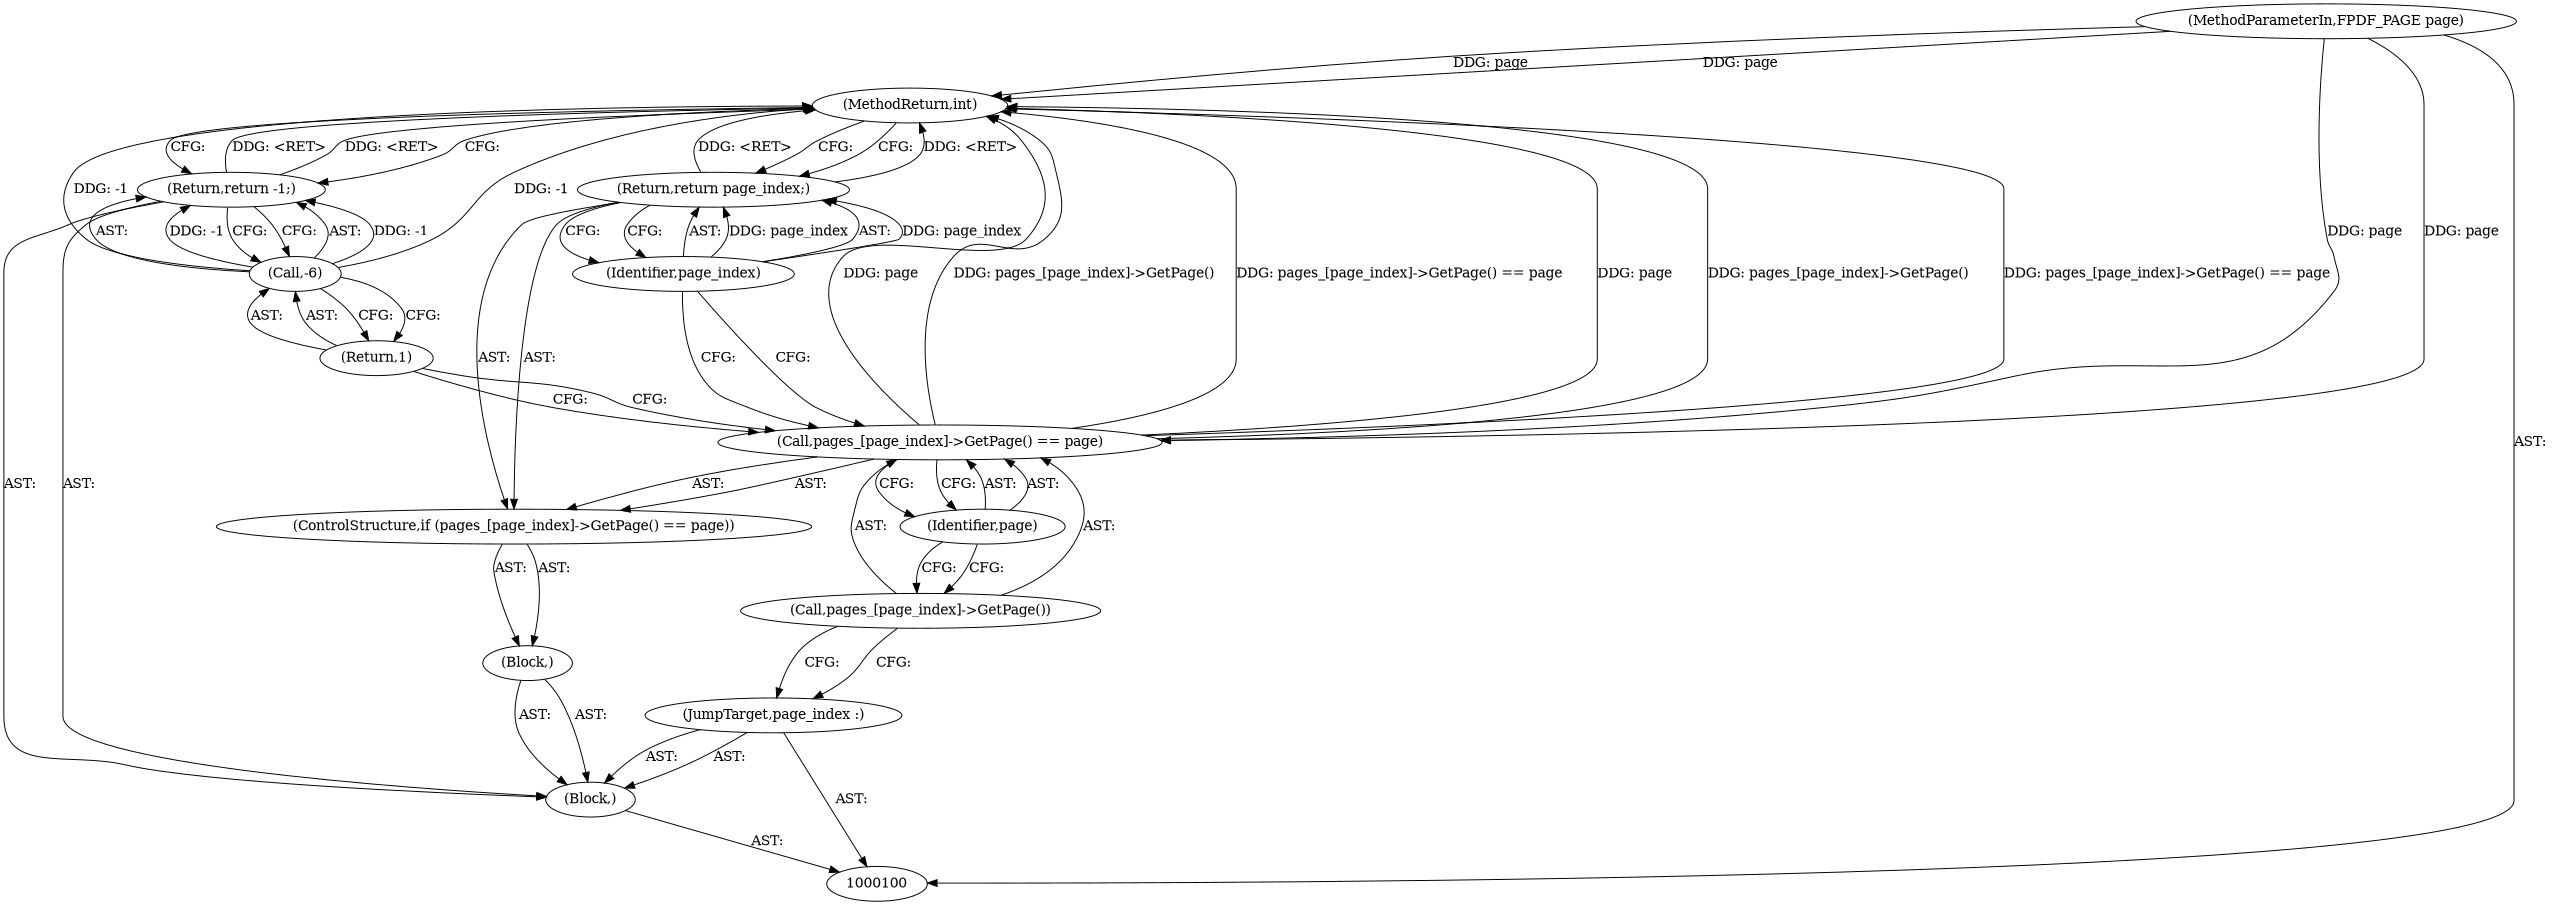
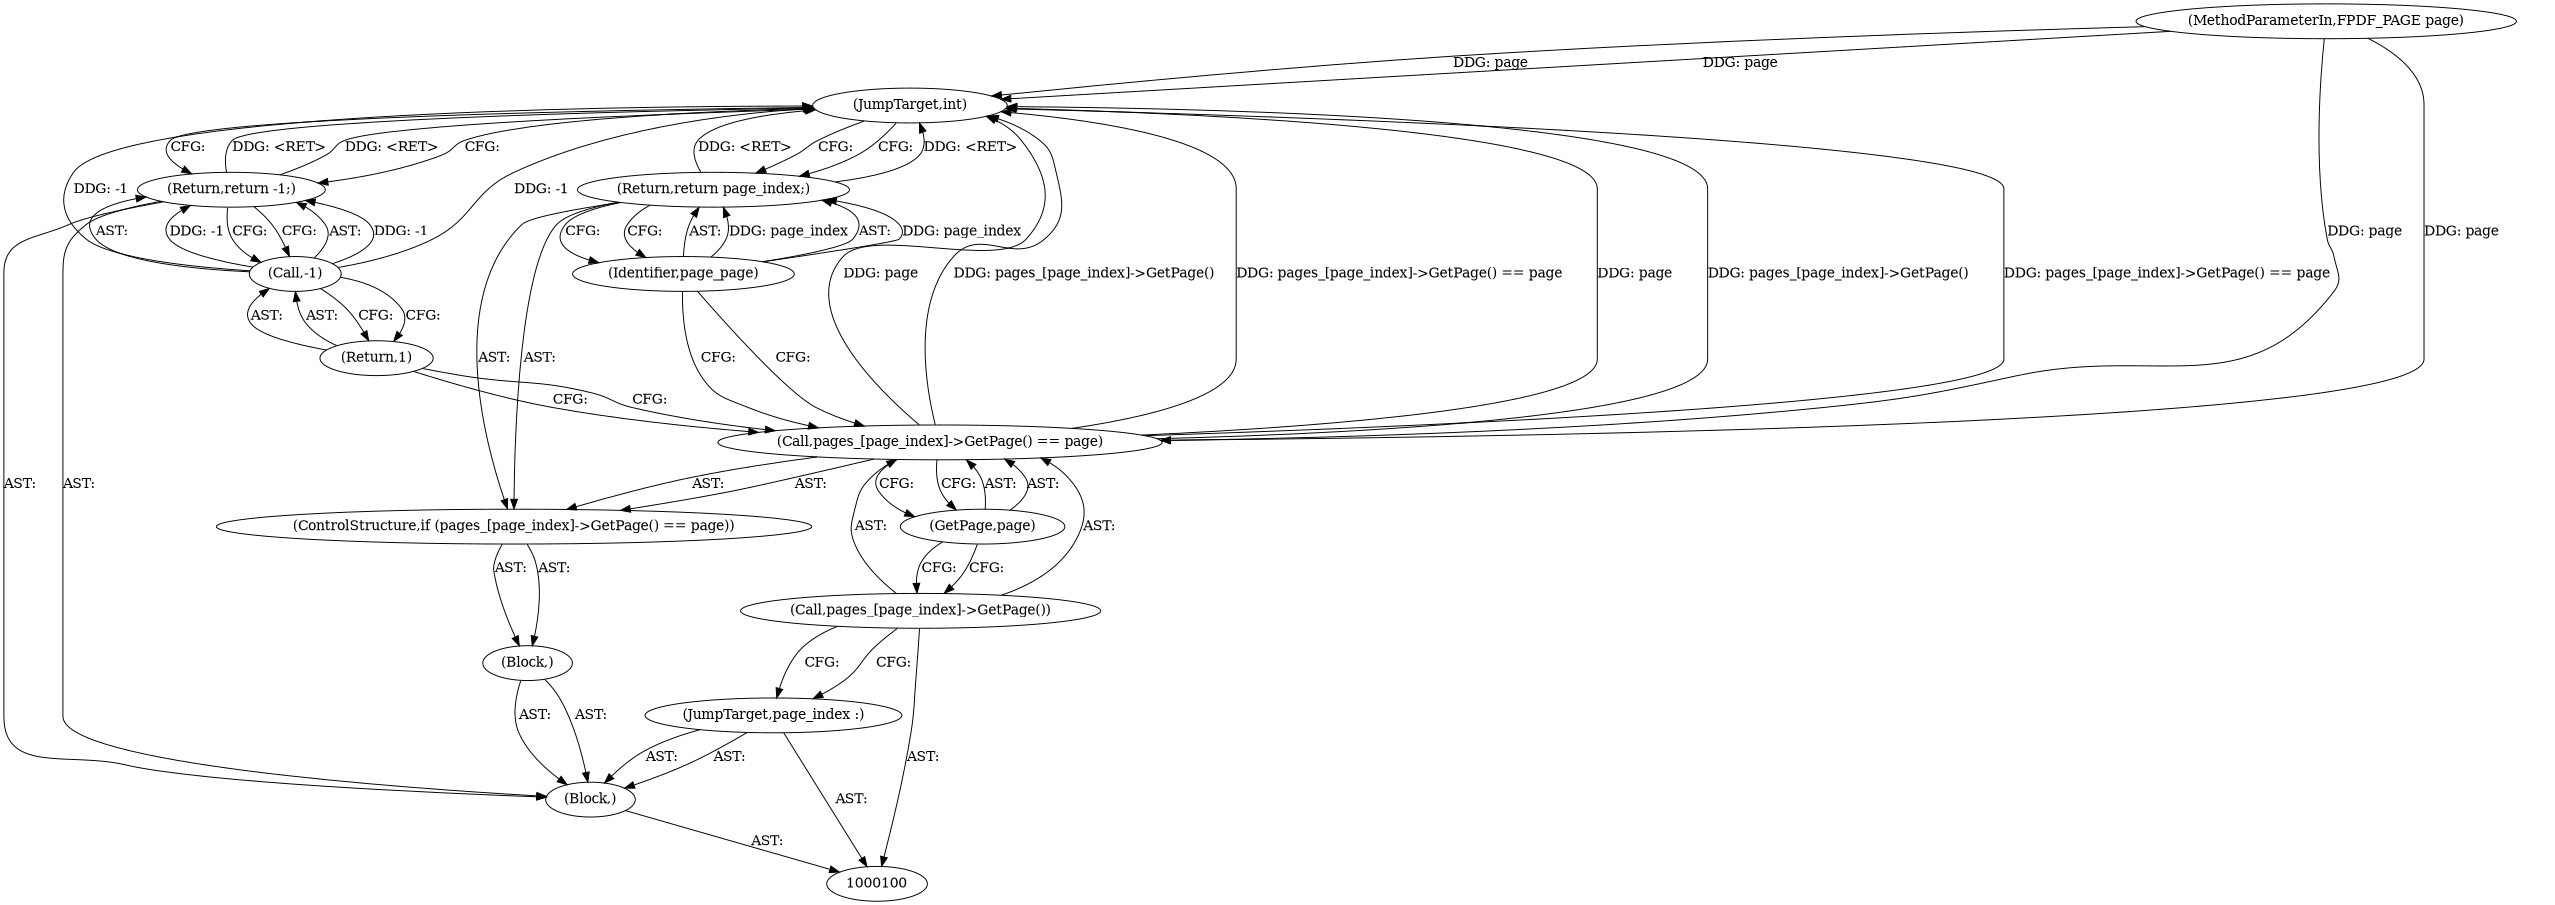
(910, 106) -> (910, 106)
(295, 274) -> (295, 274)
(683, 274) -> (683, 274)
(983, 527) -> (983, 527)
(2131, 860) -> (909, 744)
